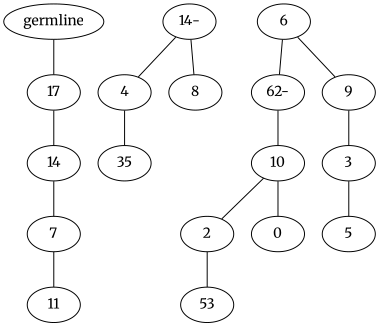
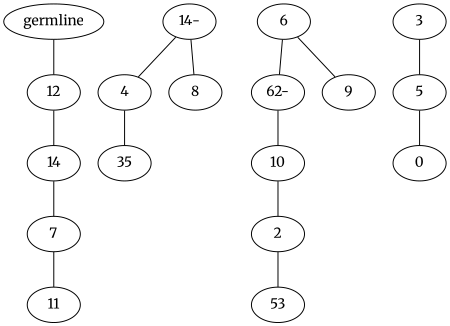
(54, 92) -> (54, 92)
(349, 128) -> none
(278, 199) -> (420, 128)
